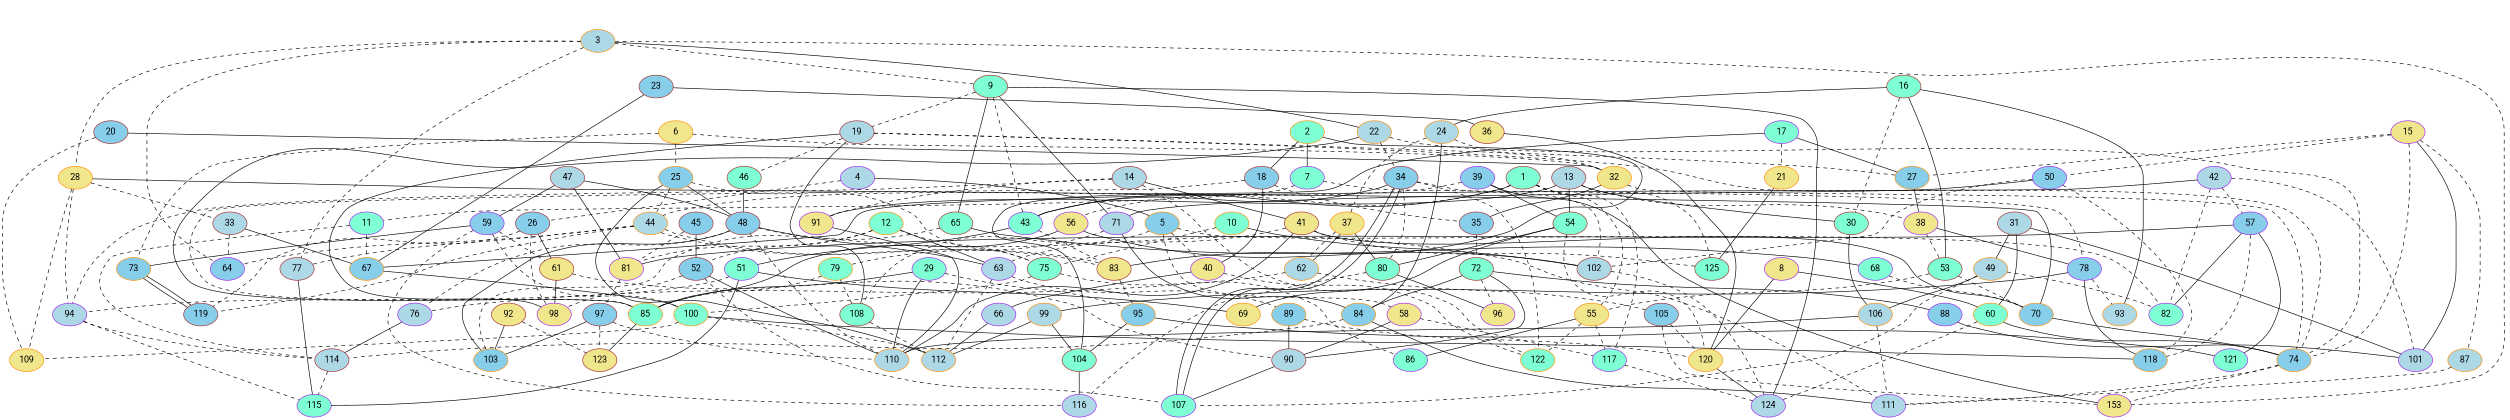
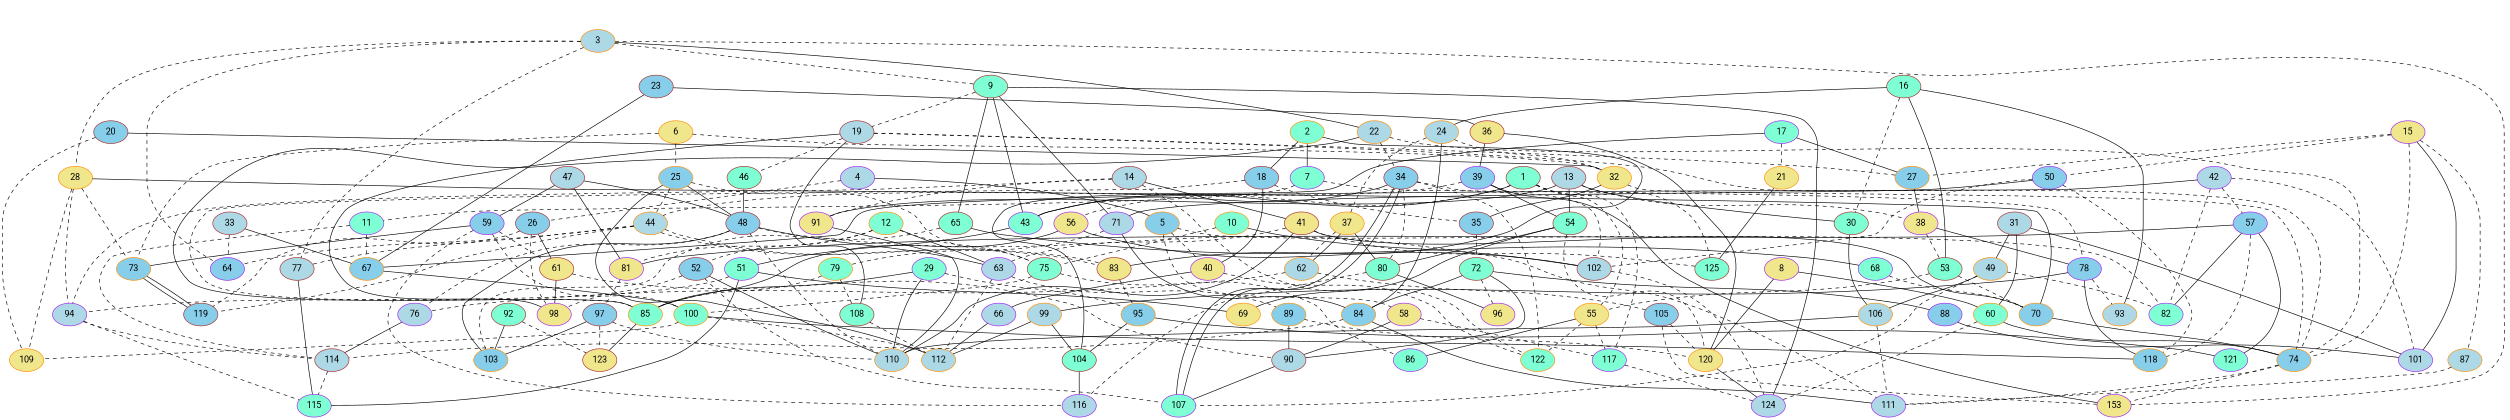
none -> (1482, 155)
(1009, 158) -> (1009, 158)
(146, 199) -> (104, 223)
(696, 223) -> none
(995, 237) -> none
(1077, 250) -> none
(509, 315) -> (509, 315)
